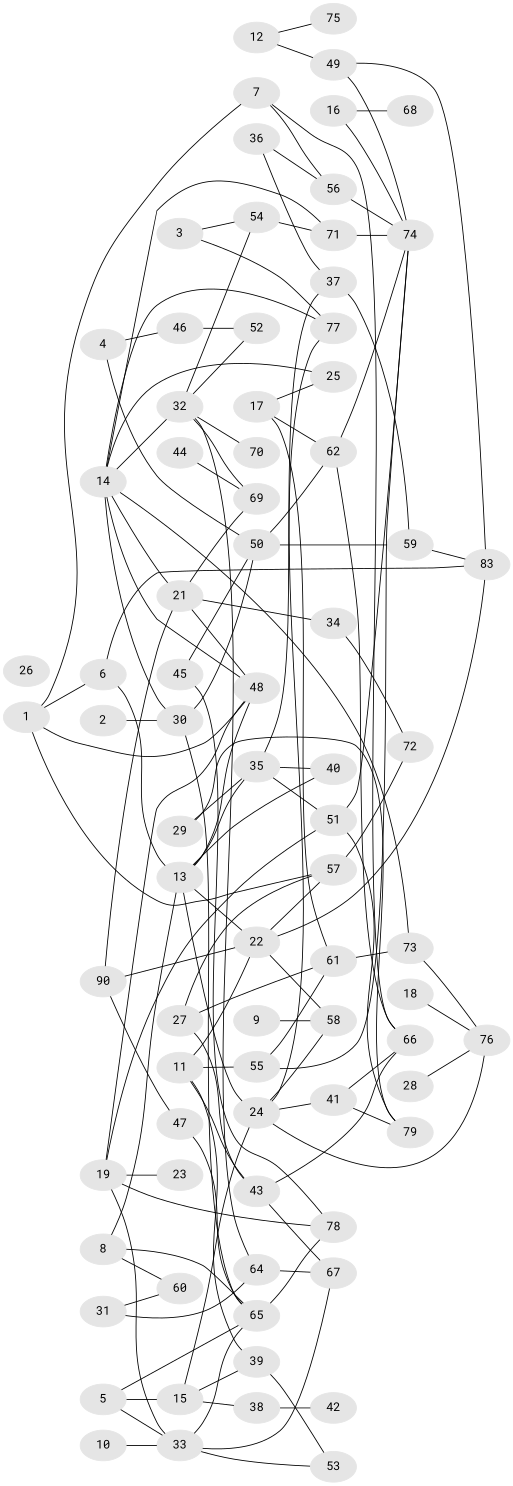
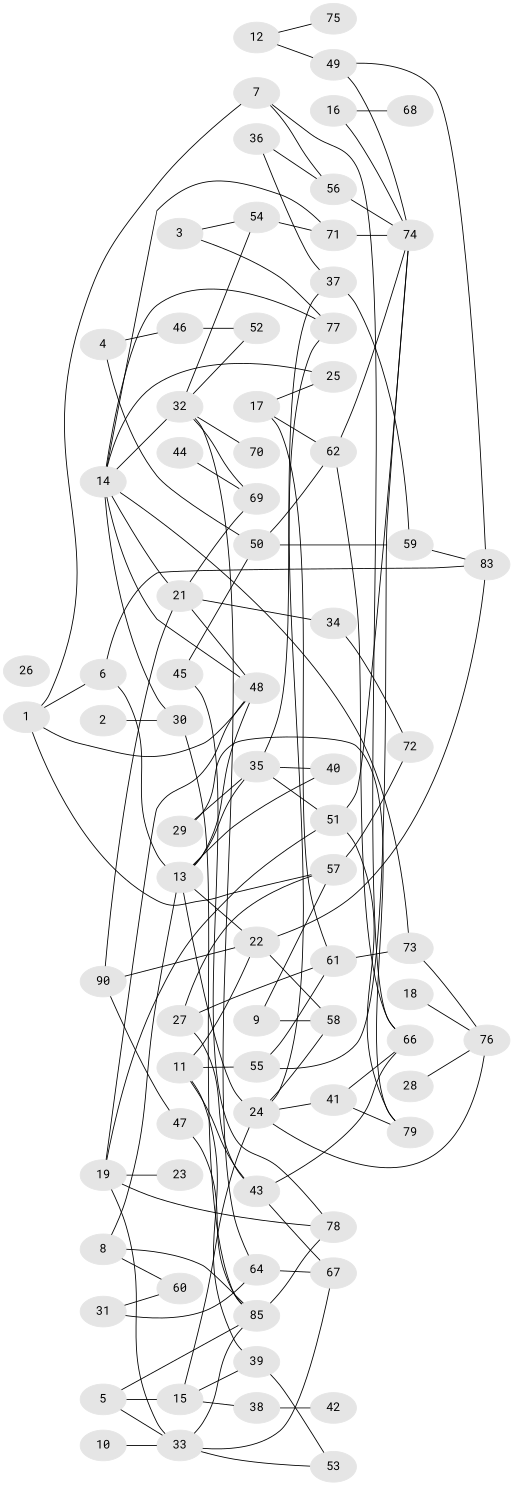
(237, 618) -> none
(295, 906) -> (295, 945)
(257, 1316) -> (257, 1316)
